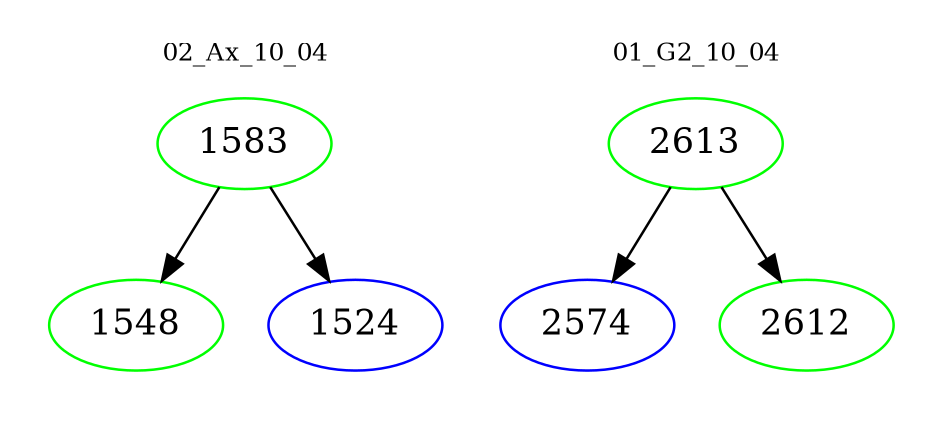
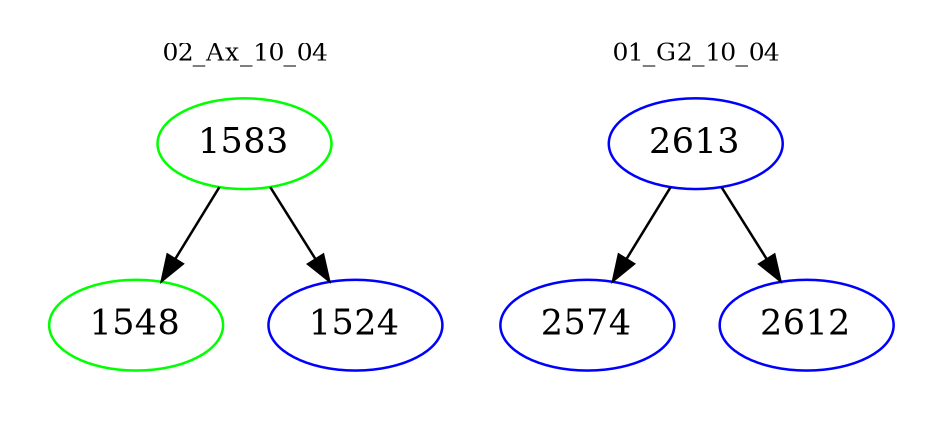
(696, 144) -> (696, 144)
(807, 325) -> (807, 325)
